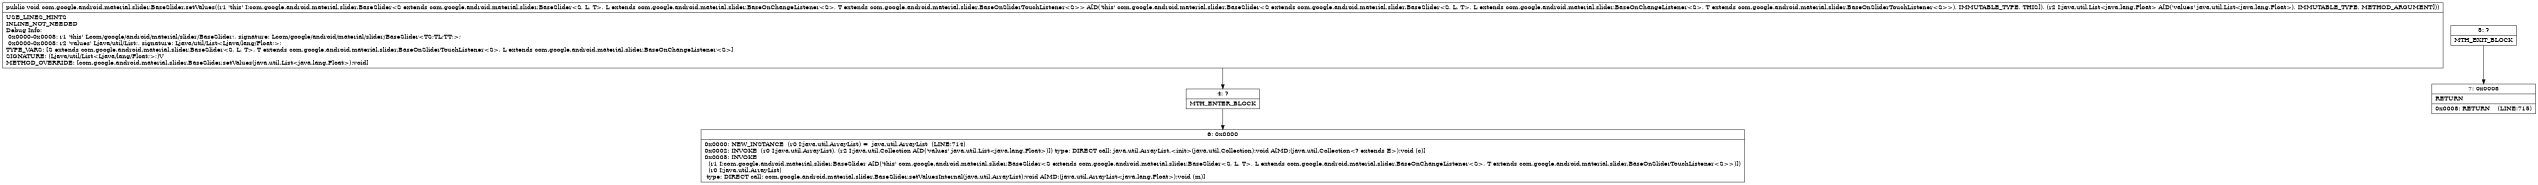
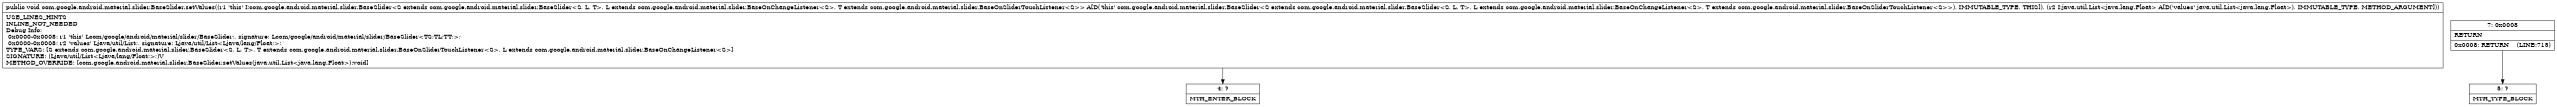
(2484, 40) -> (2503, 99)
(2484, 62) -> (2503, 65)
(1223, 156) -> none
